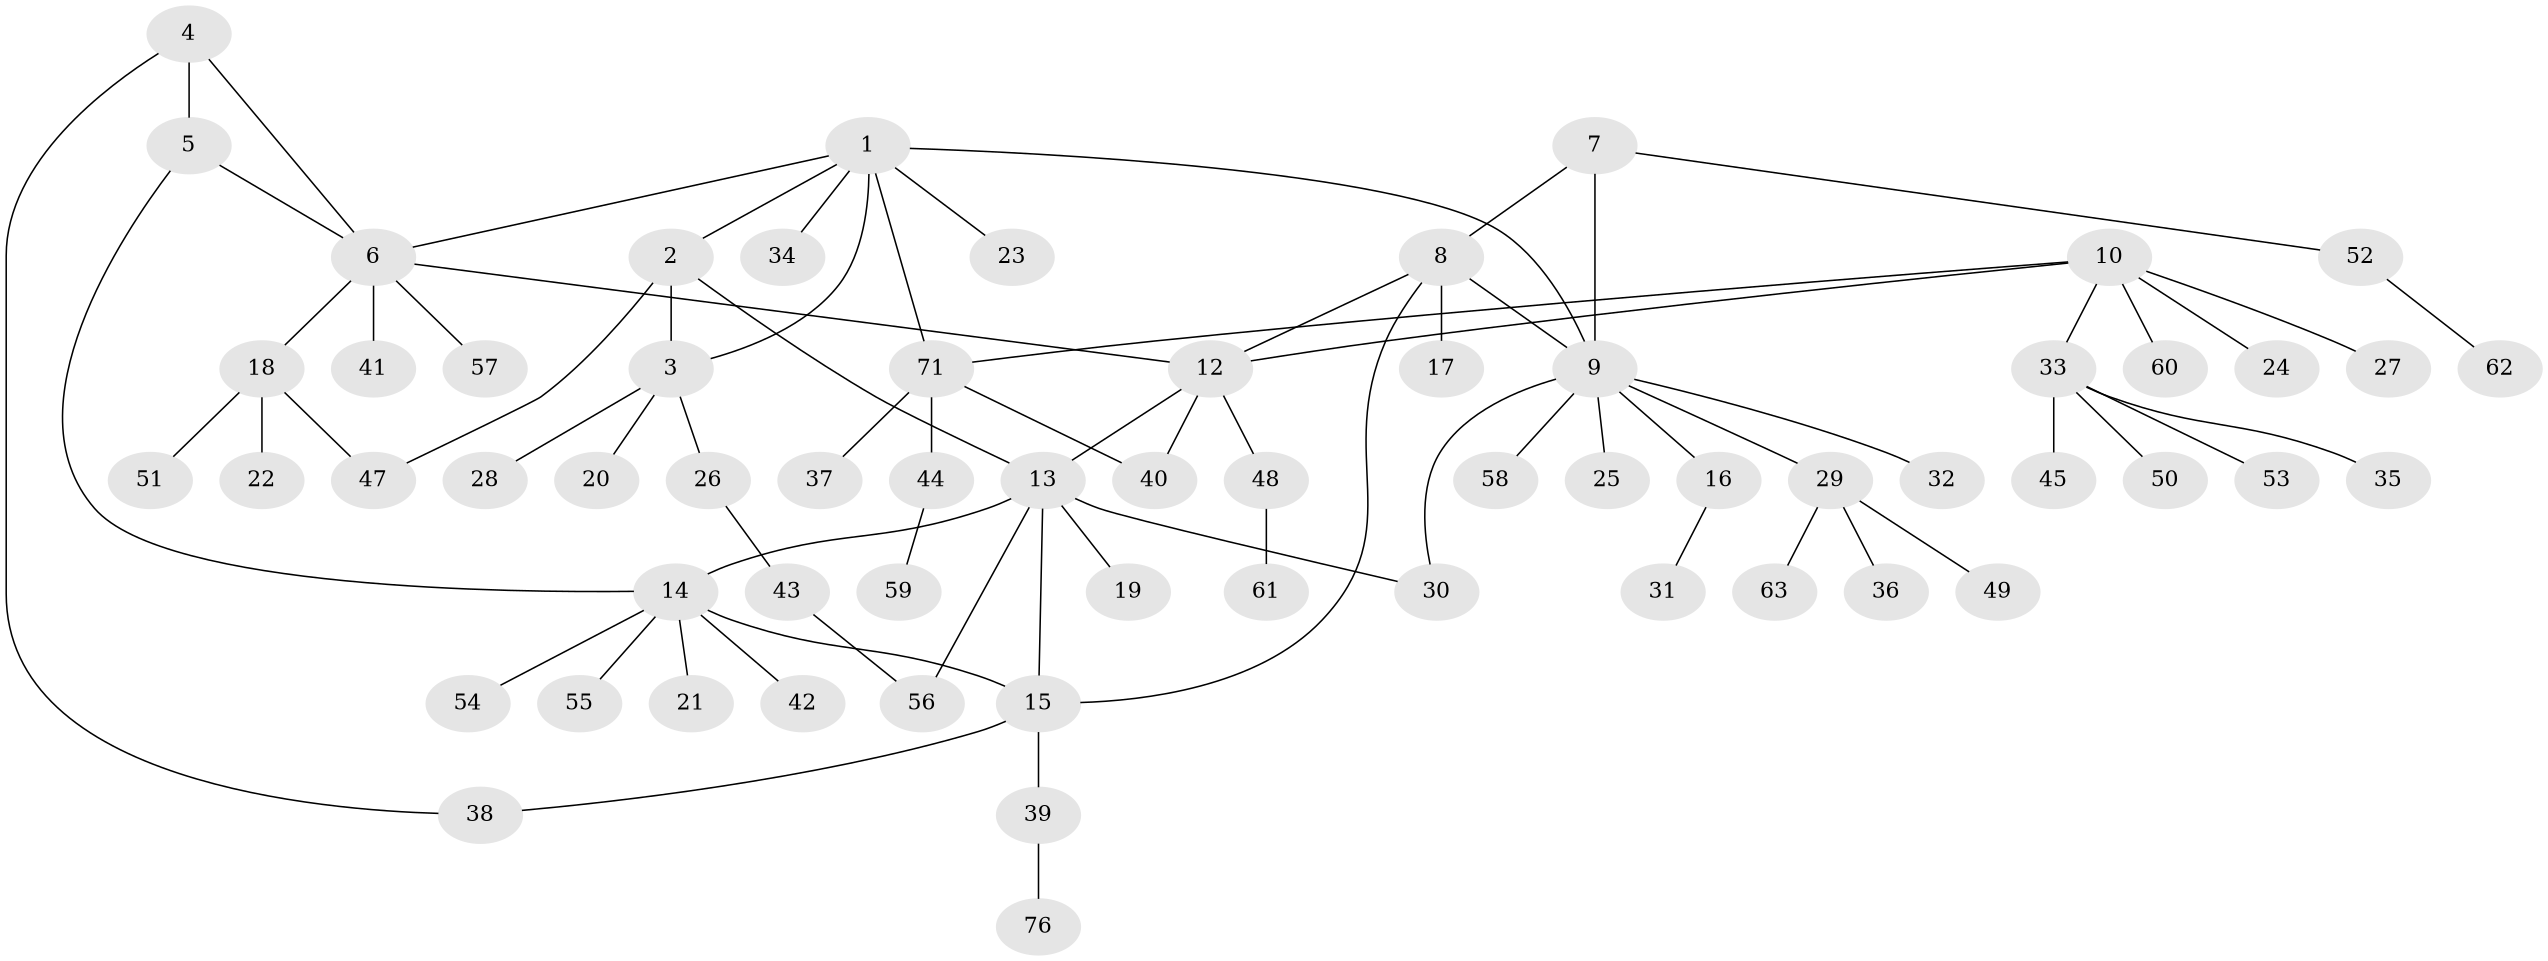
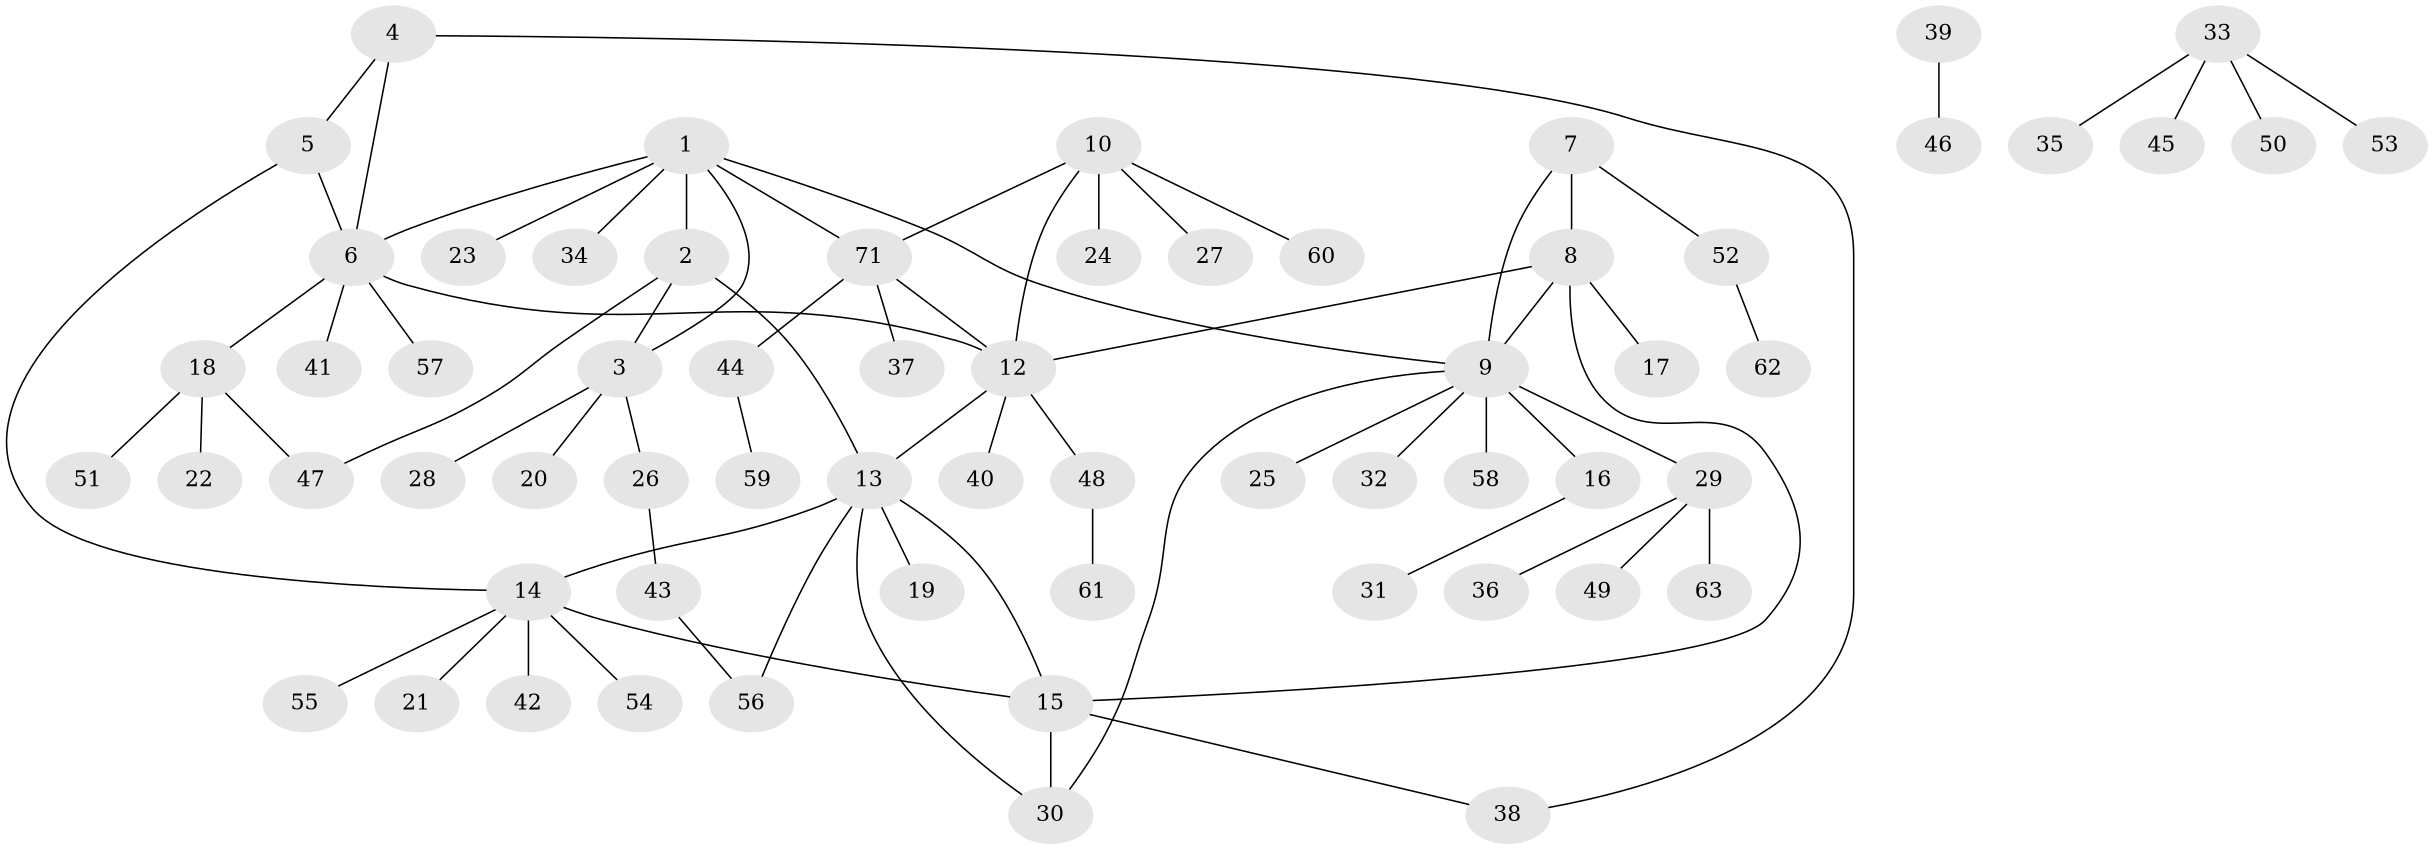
(2082, 313) -> none
(1043, 425) -> (942, 313)
(1038, 760) -> (1051, 760)
(1038, 927) -> (1939, 146)
